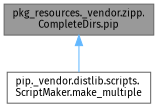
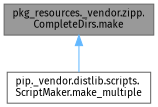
(79, 20) -> (79, 20)
